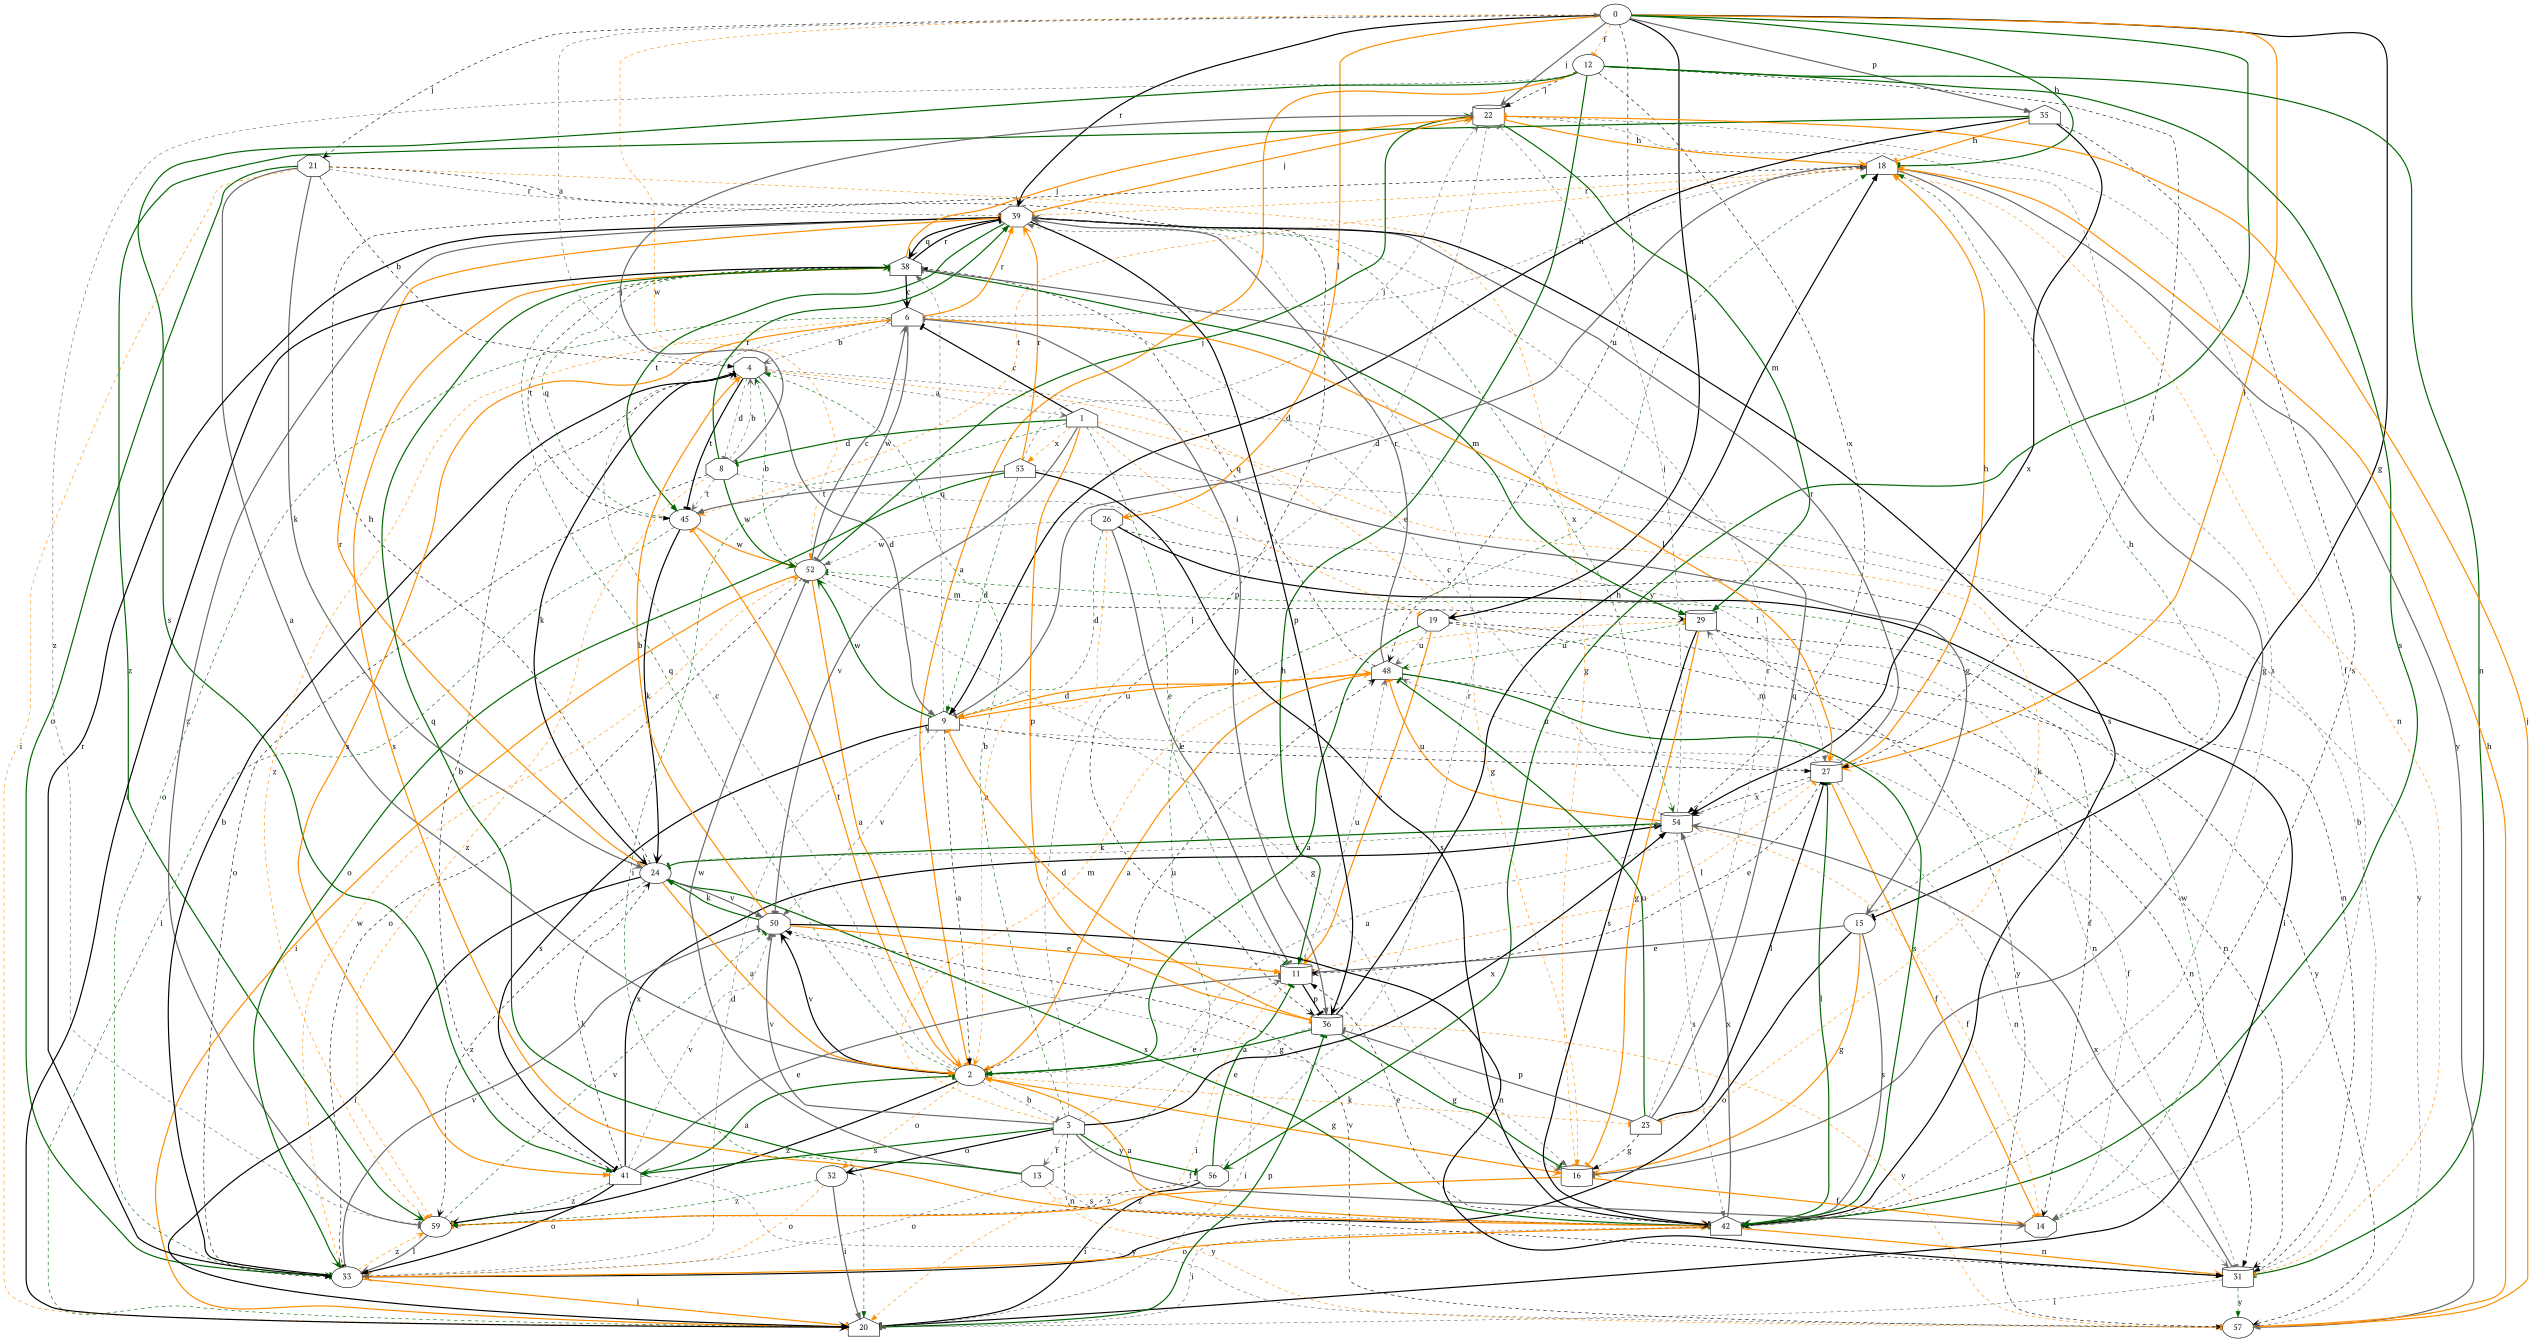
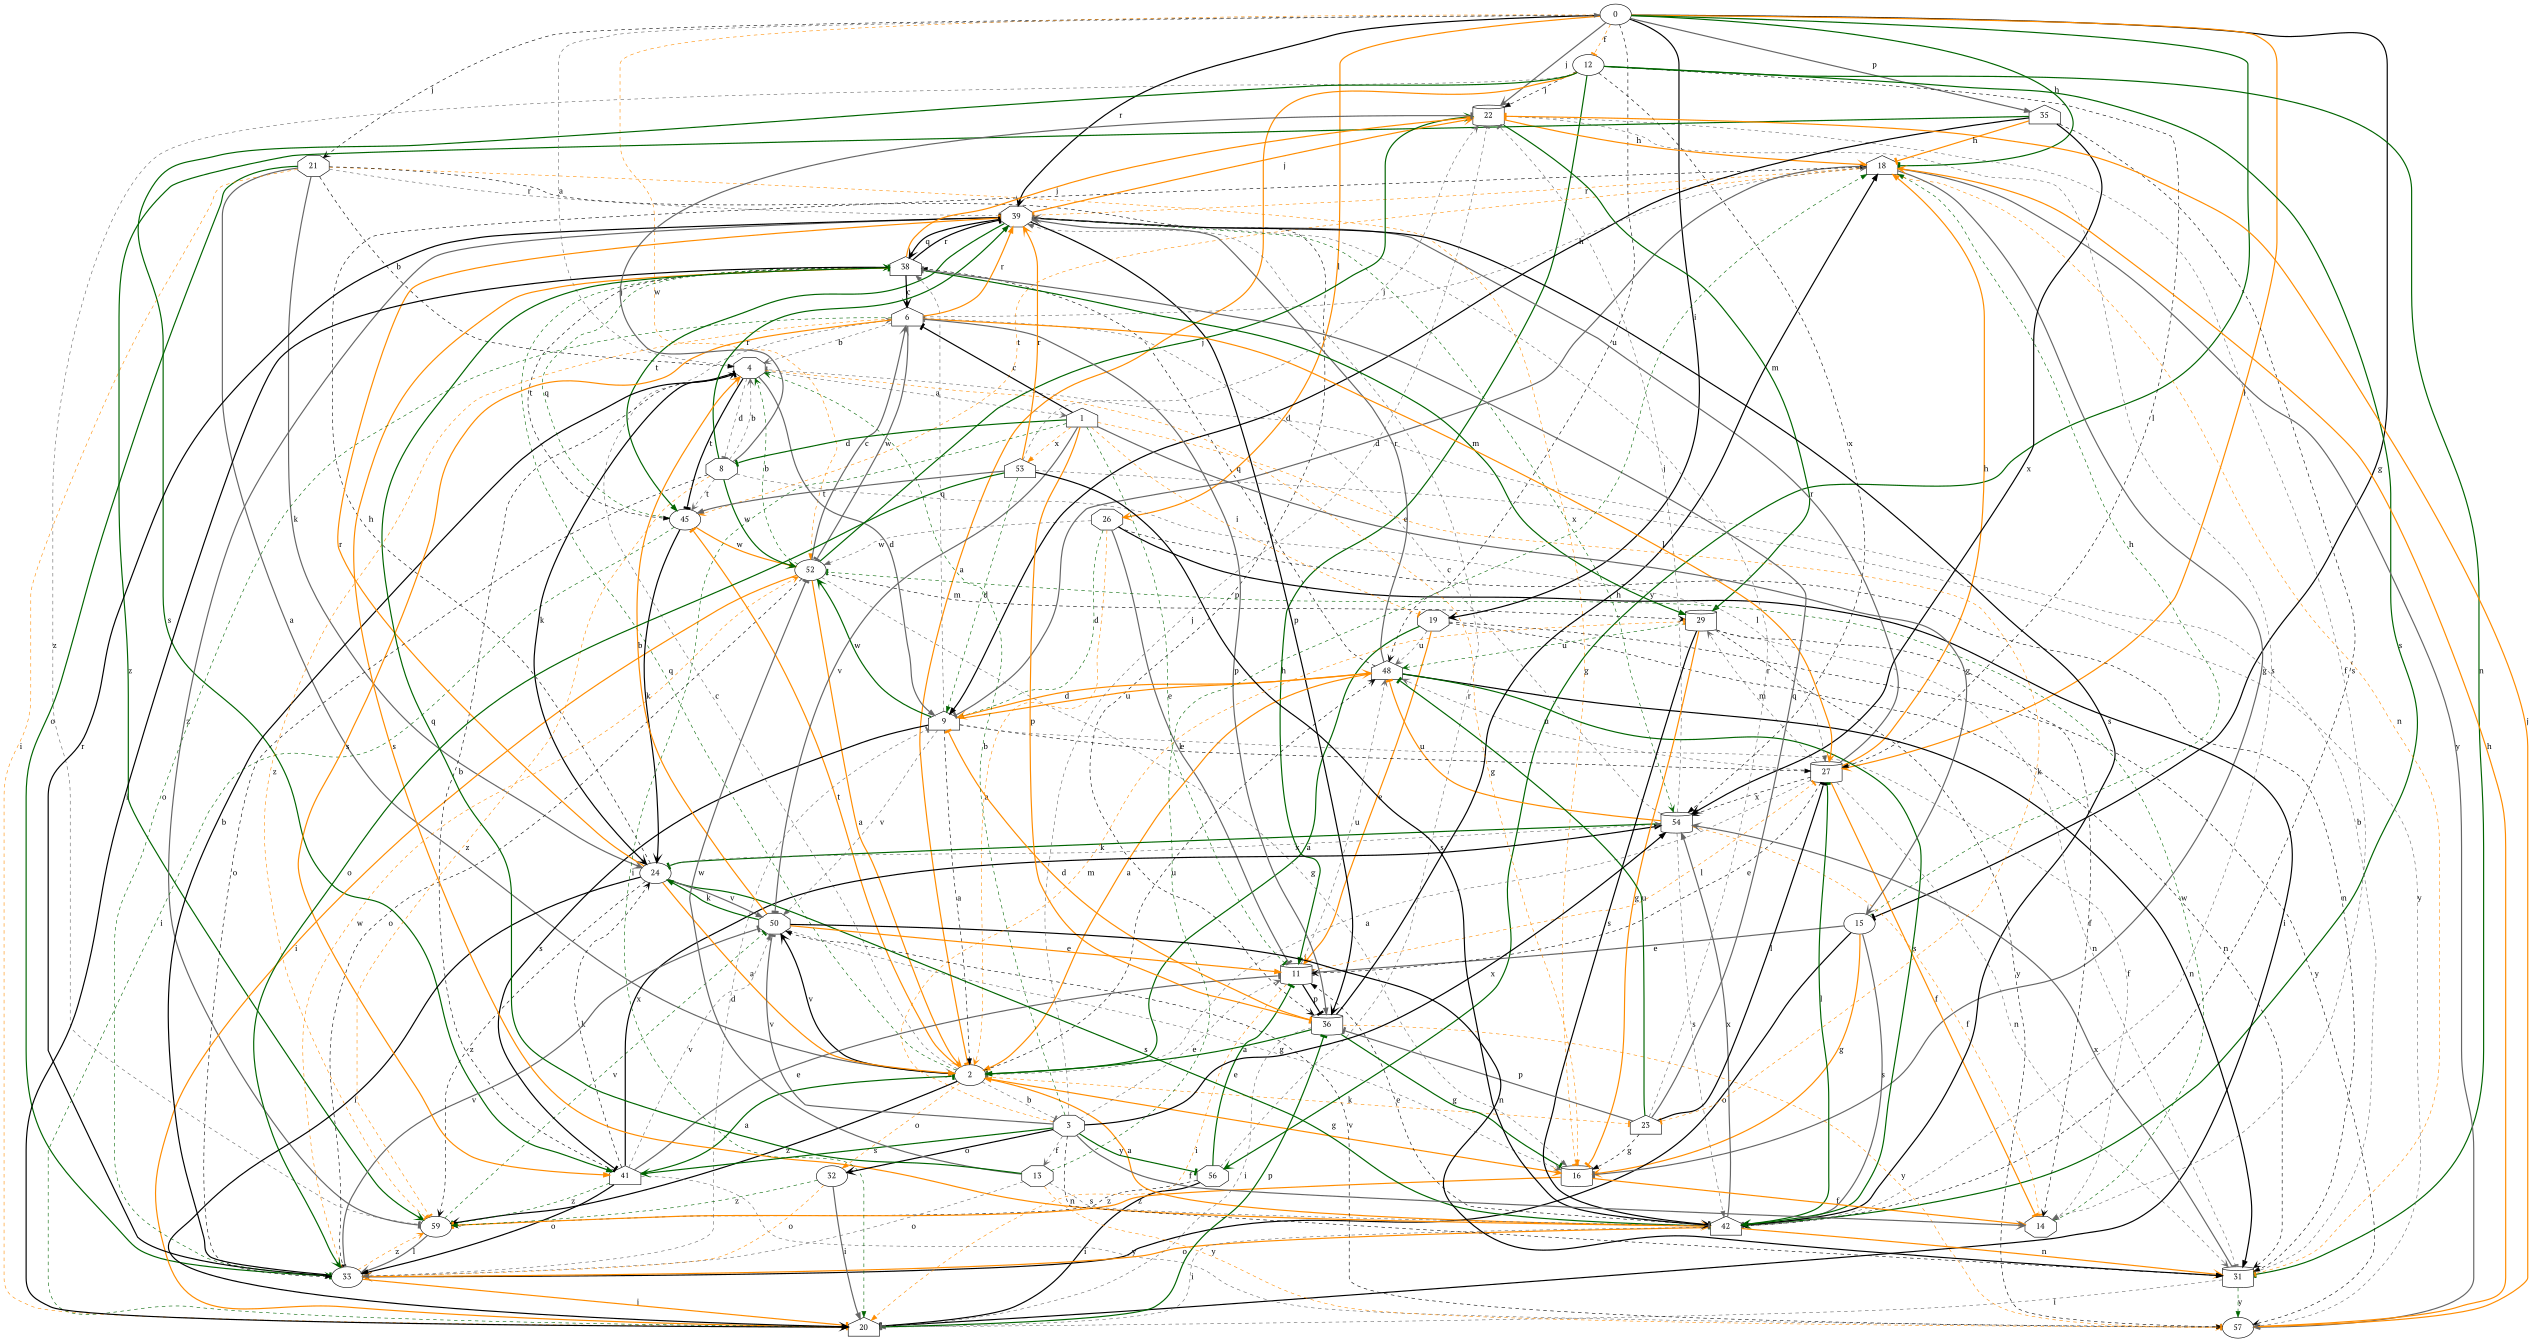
(994, 698) -> (994, 697)
(1980, 774) -> (1980, 774)
(1069, 1126) -> (1069, 1126)
